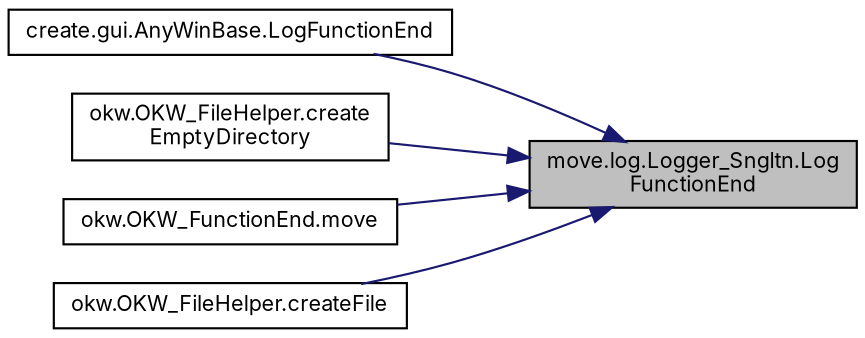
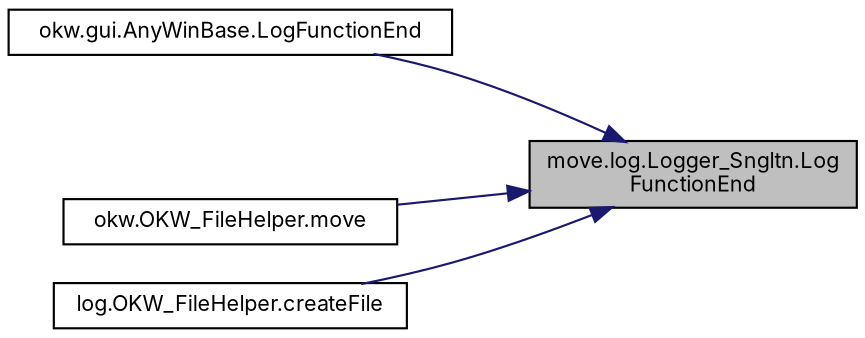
(230, 32) -> (230, 32)
(230, 127) -> none
(230, 222) -> (230, 222)
(230, 306) -> (230, 306)
